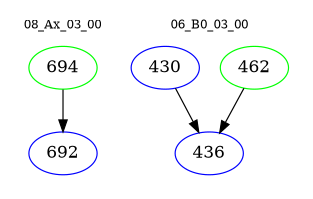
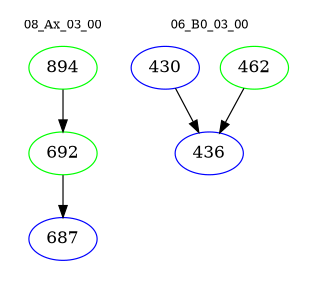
(63, 68) -> (63, 68)
(63, 153) -> (63, 153)
none -> (63, 239)
